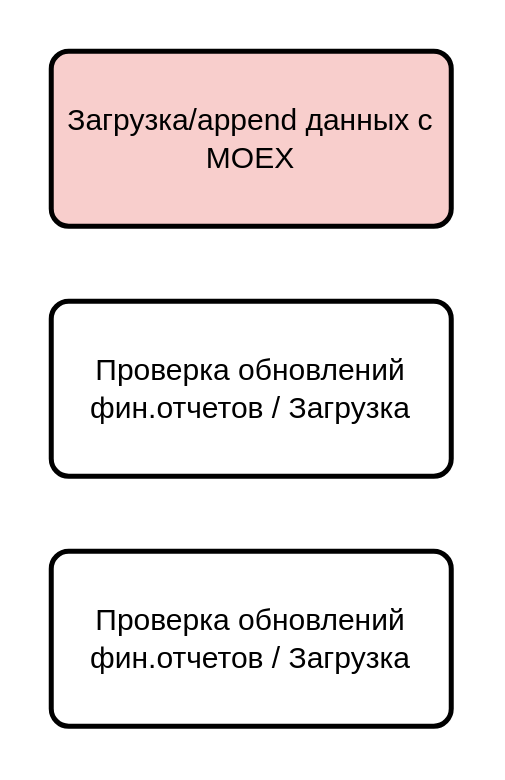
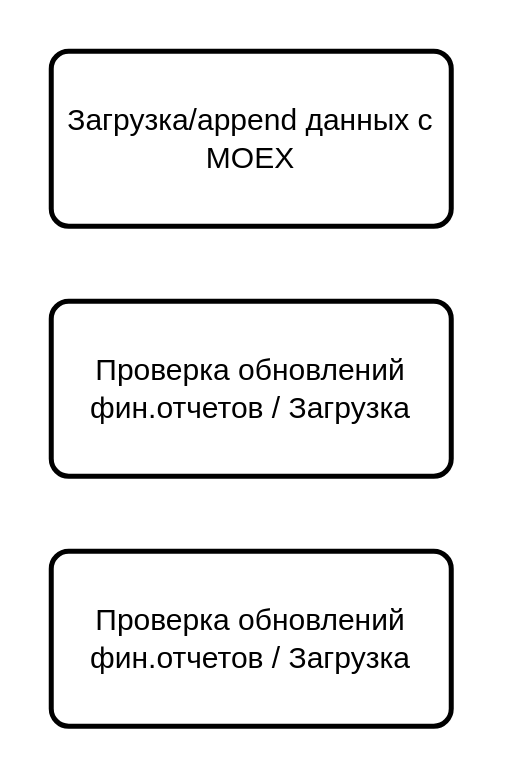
(251, 139) -> (251, 139)
